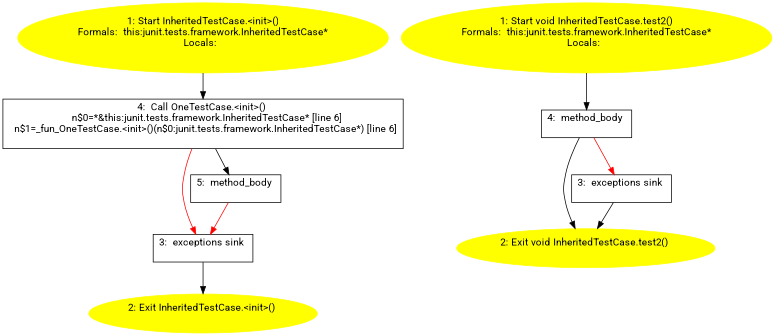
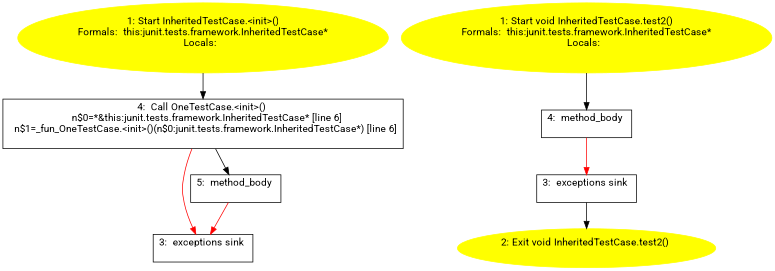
(565, 179) -> none
(203, 314) -> none
